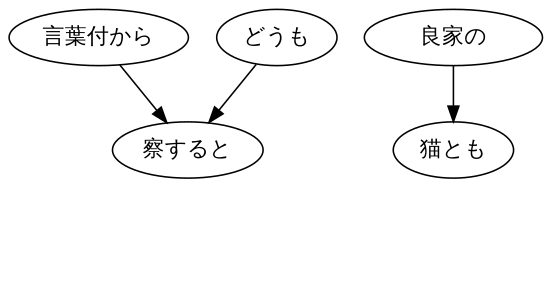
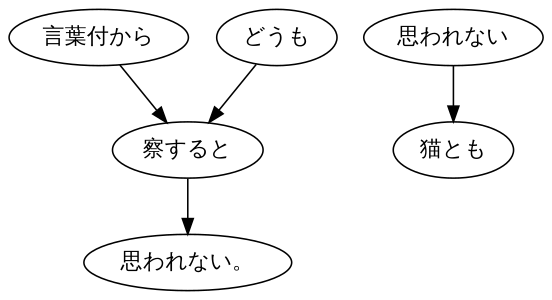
(453, 38) -> (453, 38)
none -> (188, 262)
